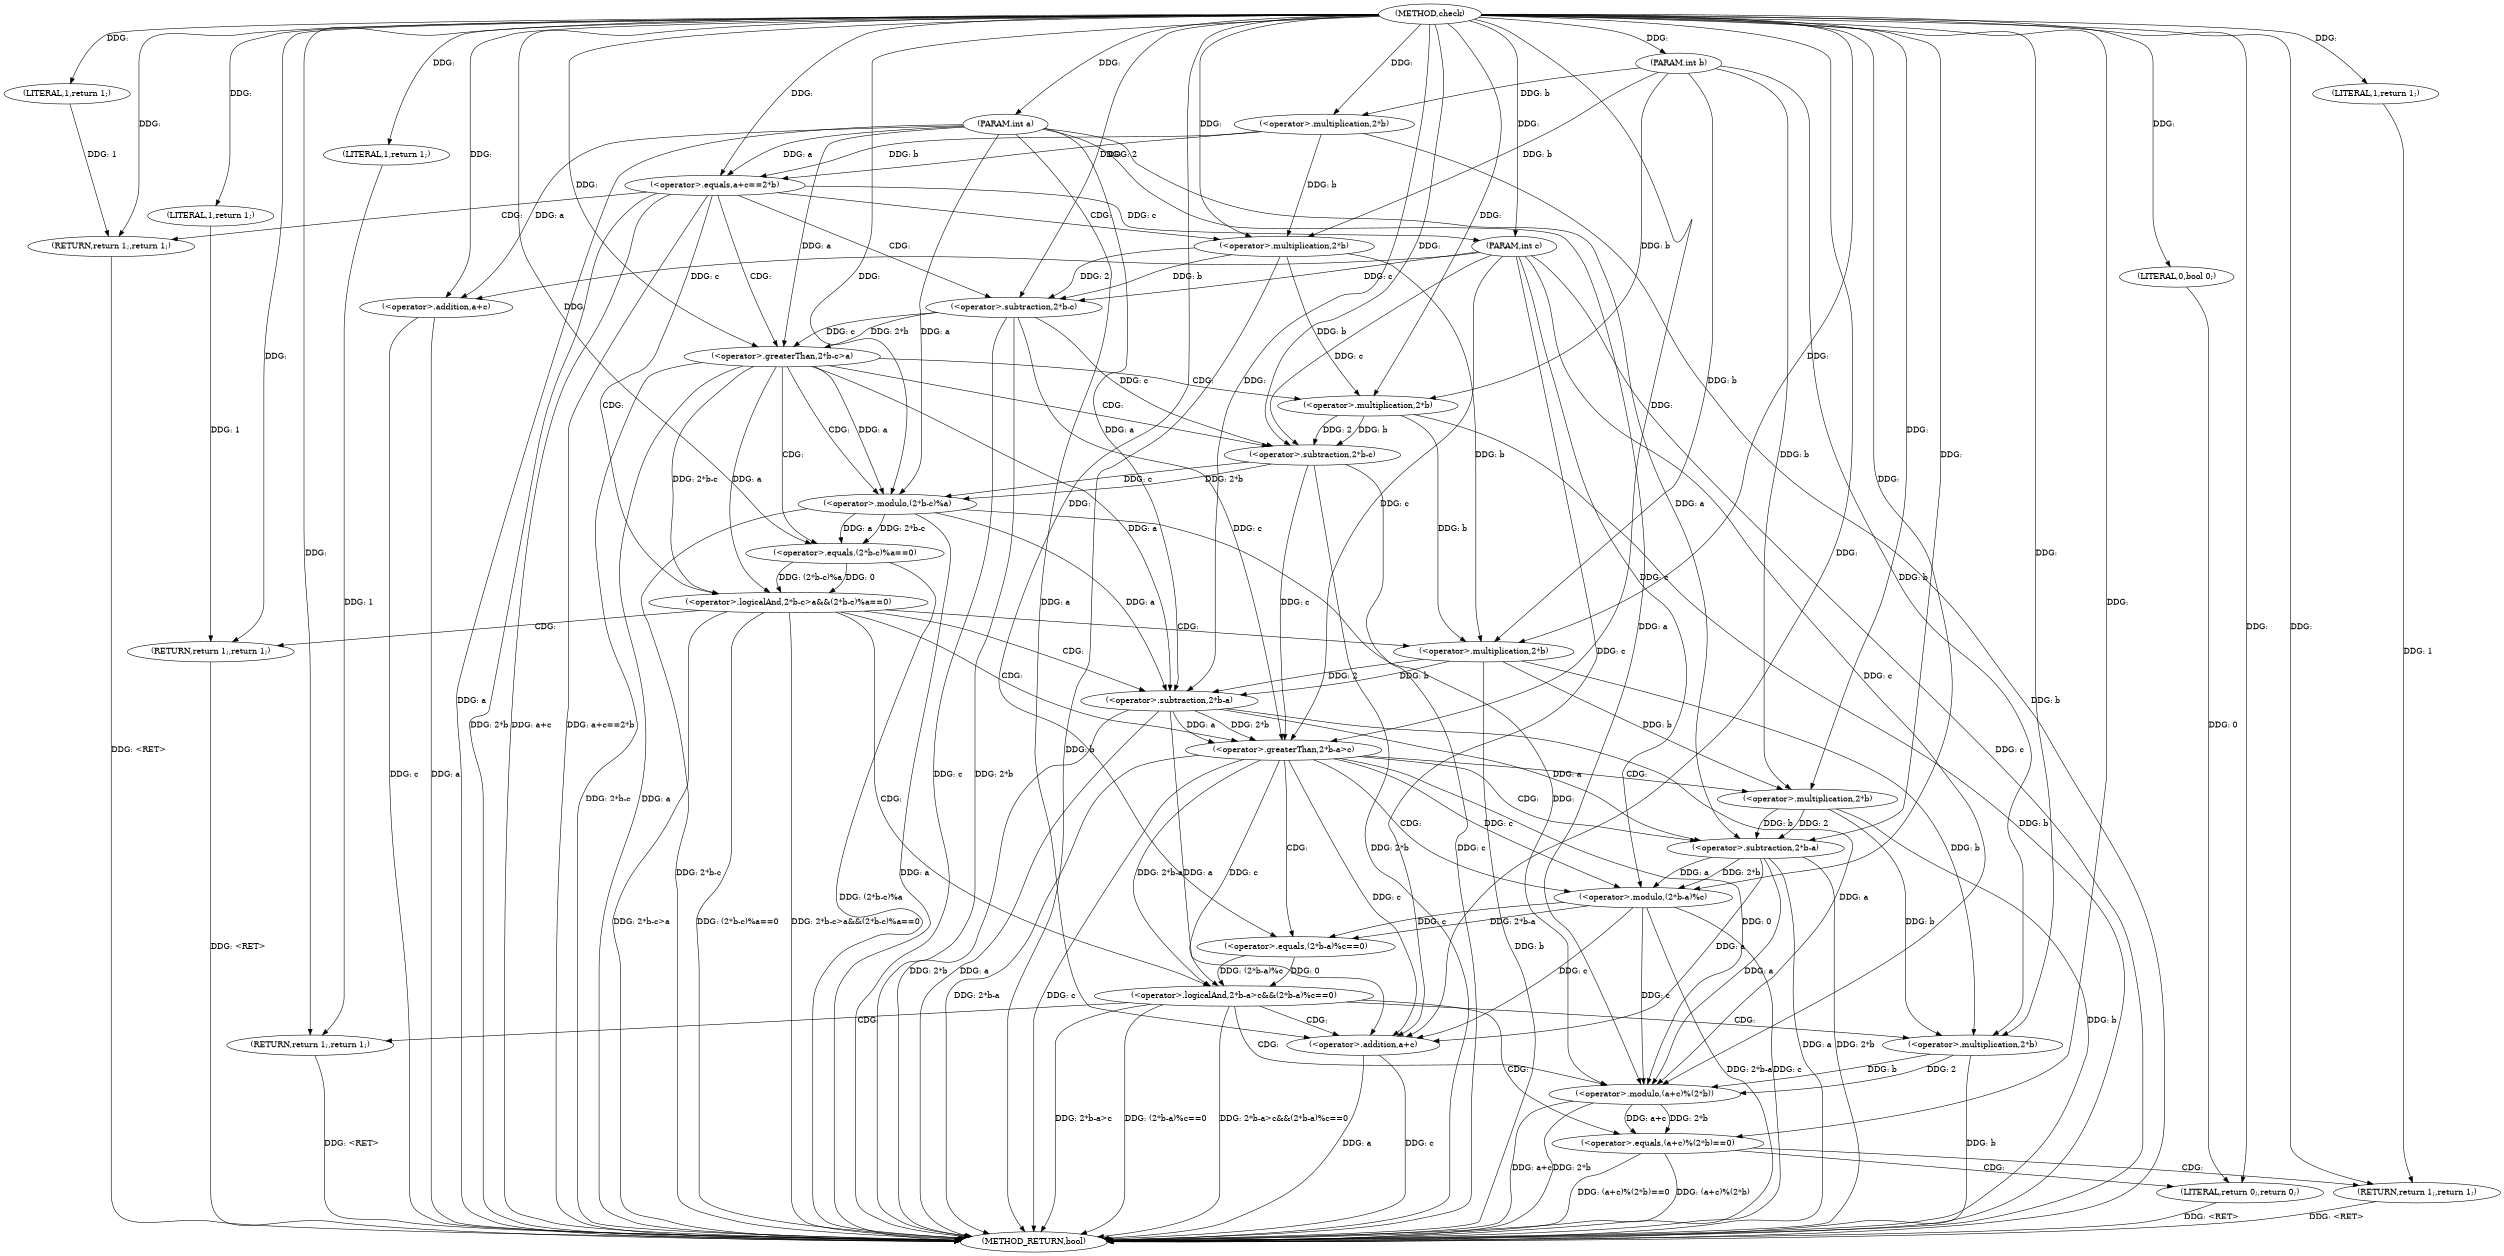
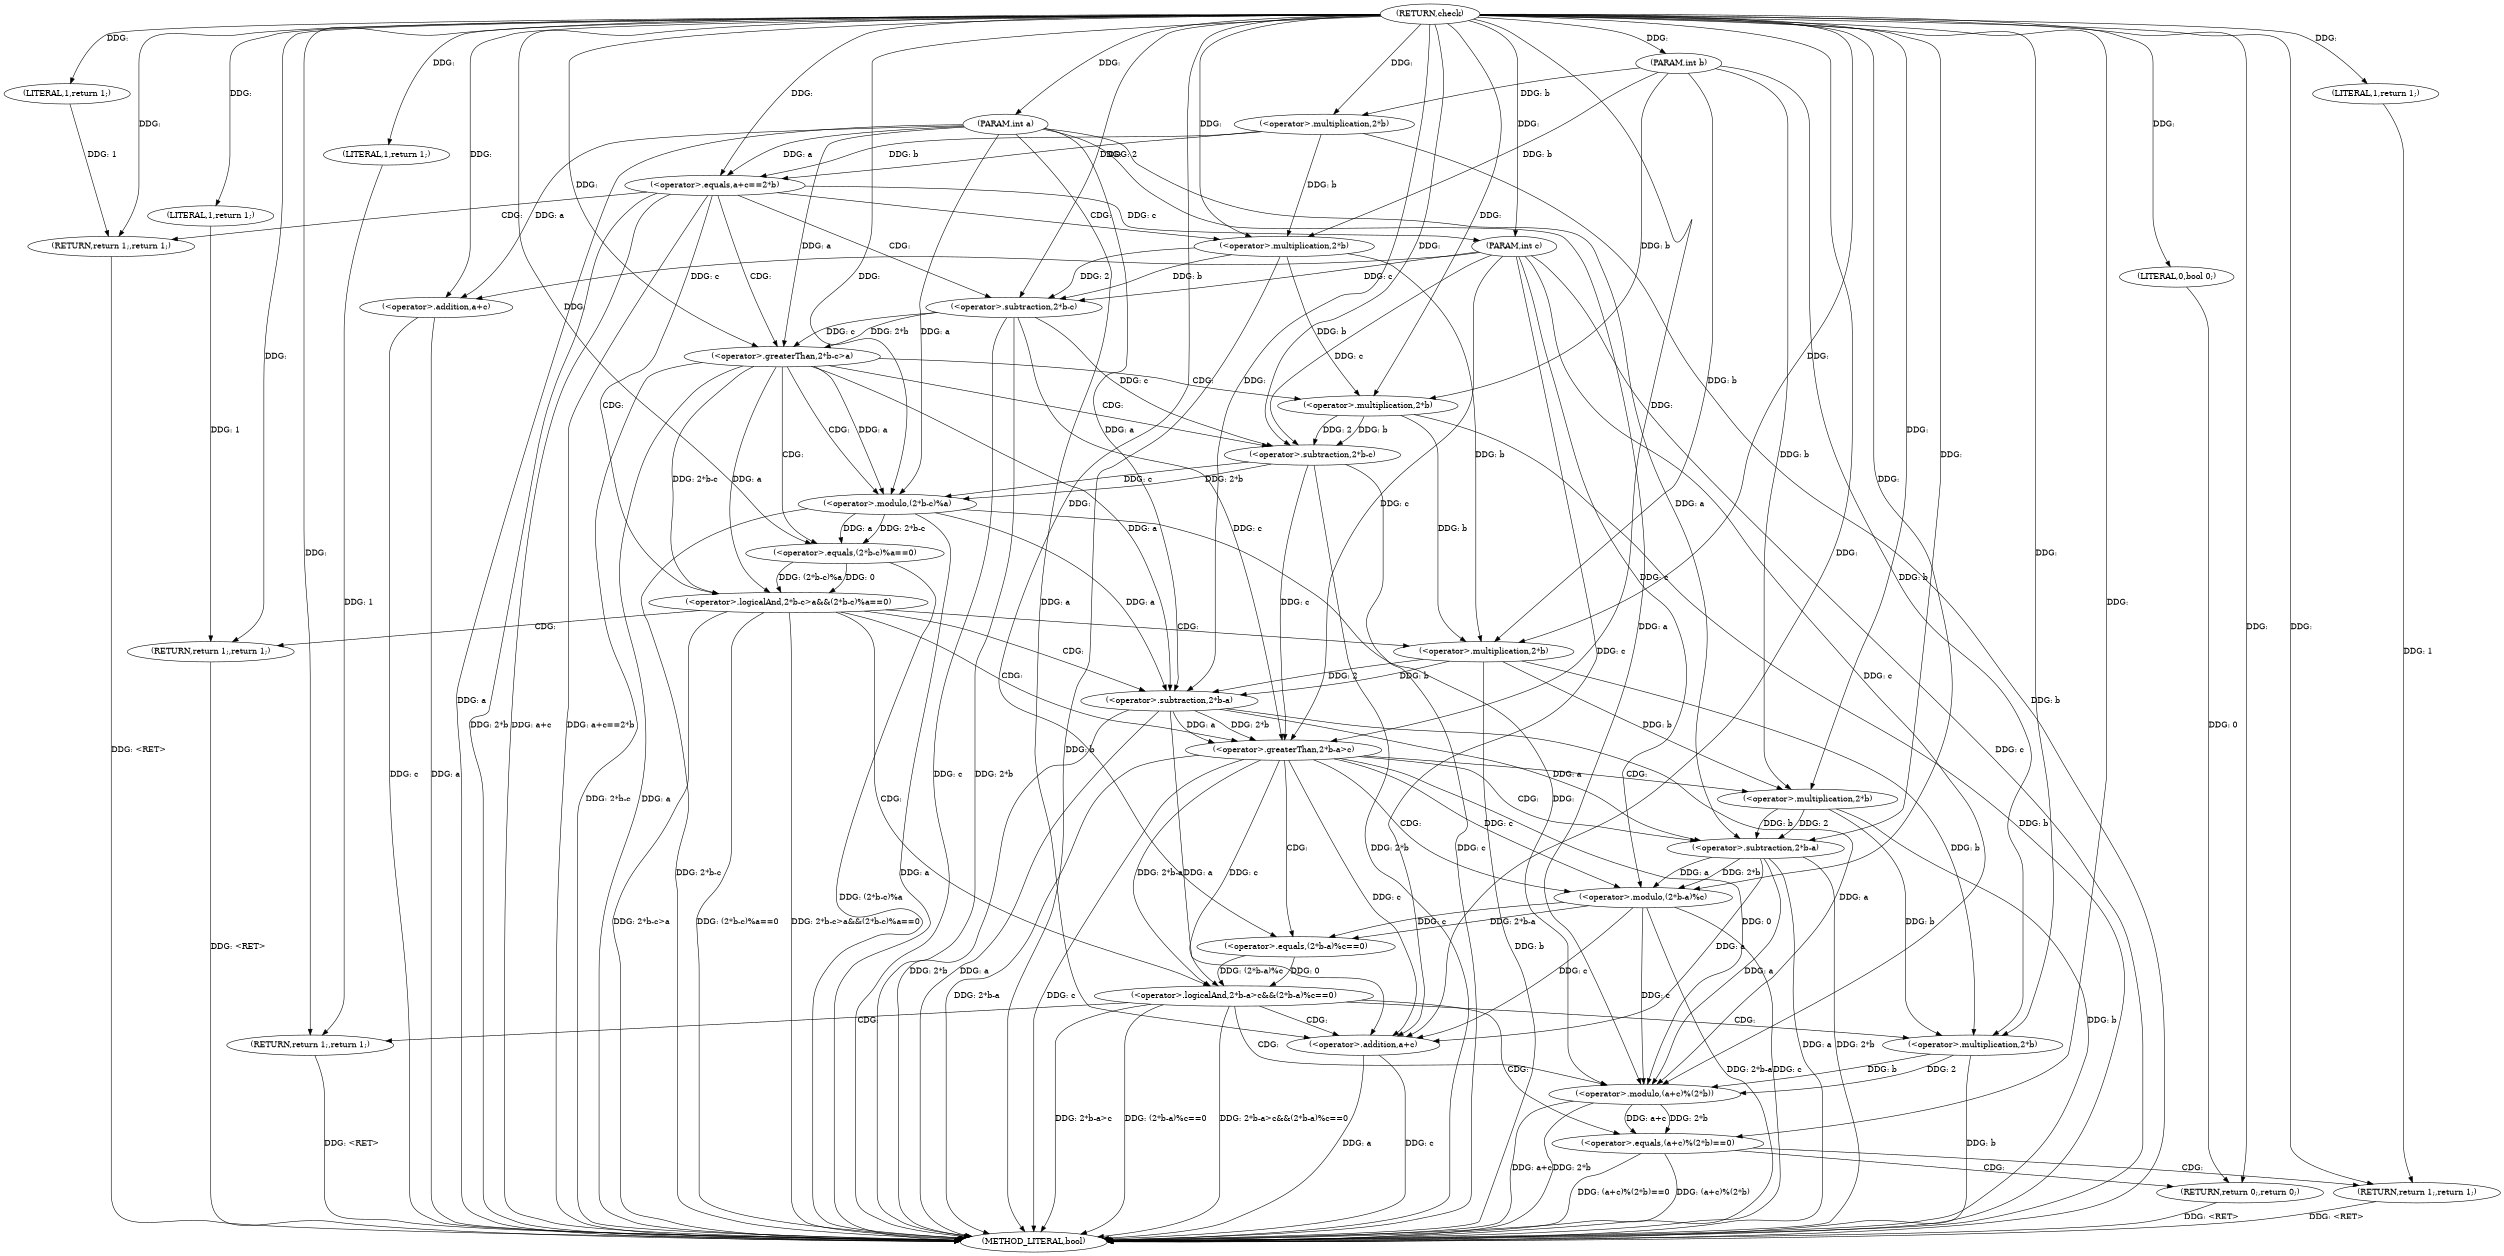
(1430, 14) -> (1430, 14)
(2240, 1193) -> (2240, 1193)
(1034, 1242) -> (1034, 1242)
